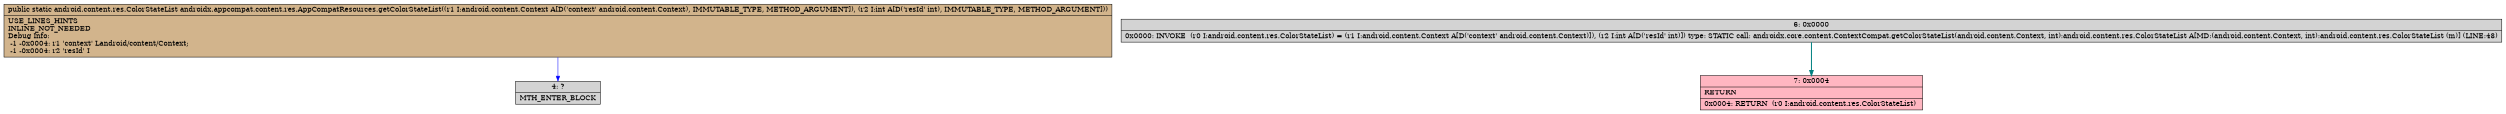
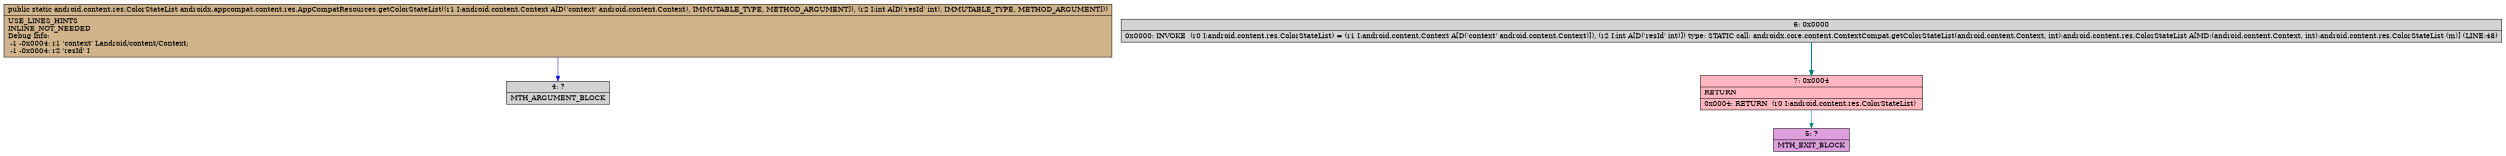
(558, 98) -> (558, 98)
none -> (1811, 140)
